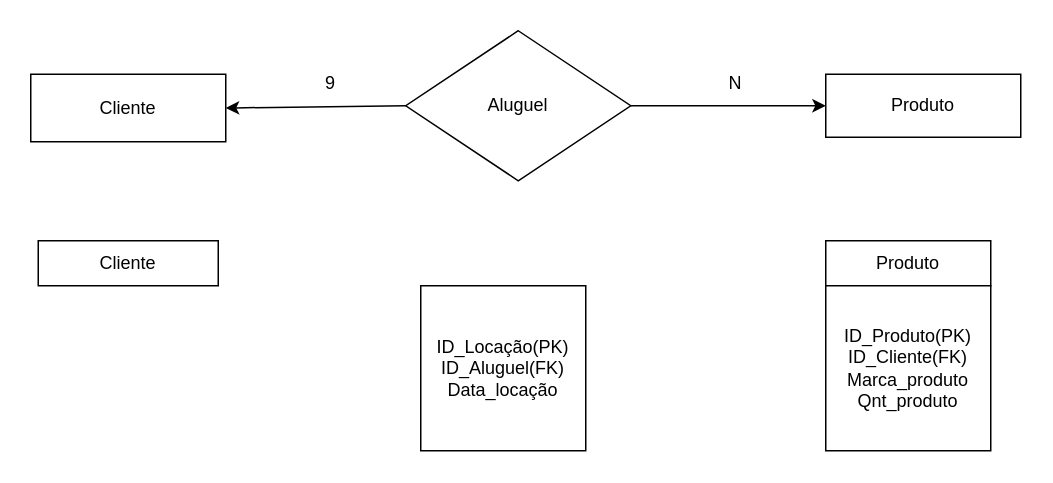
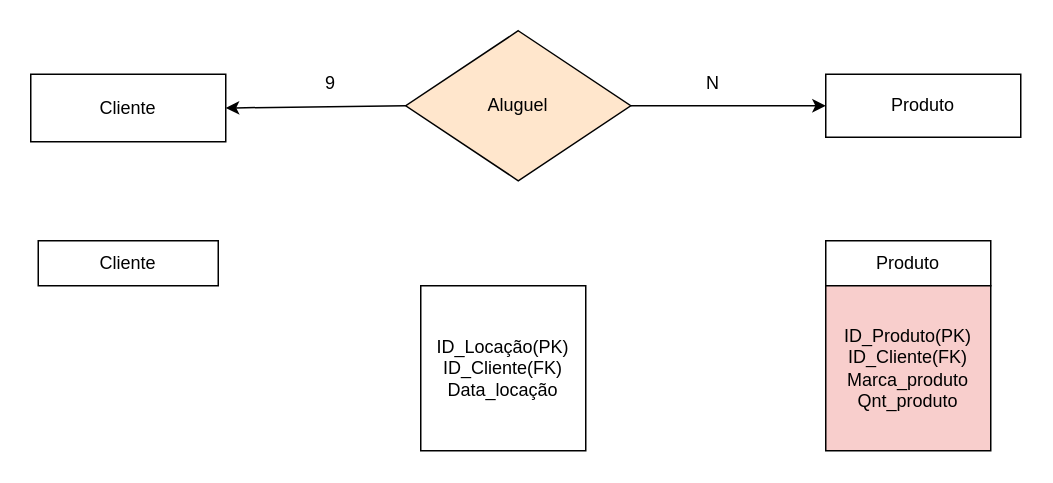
(736, 83) -> (713, 83)
(518, 106) -> (518, 106)
(503, 368) -> (503, 368)
(908, 368) -> (908, 368)
